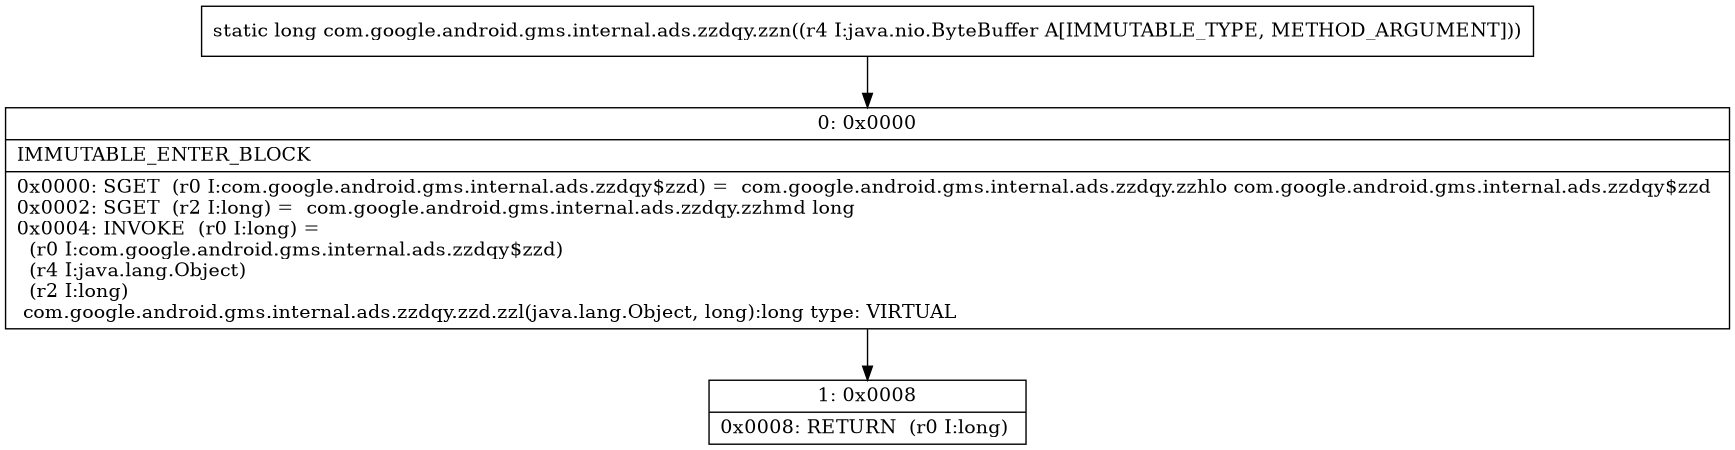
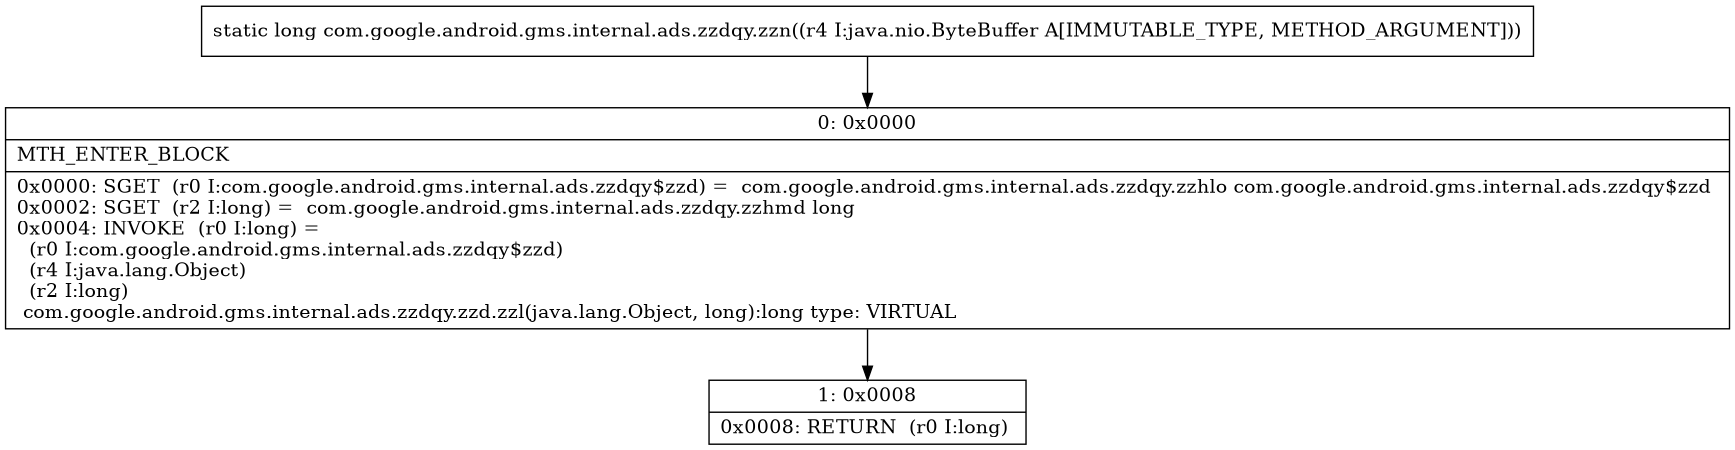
(164, 155) -> (124, 155)
